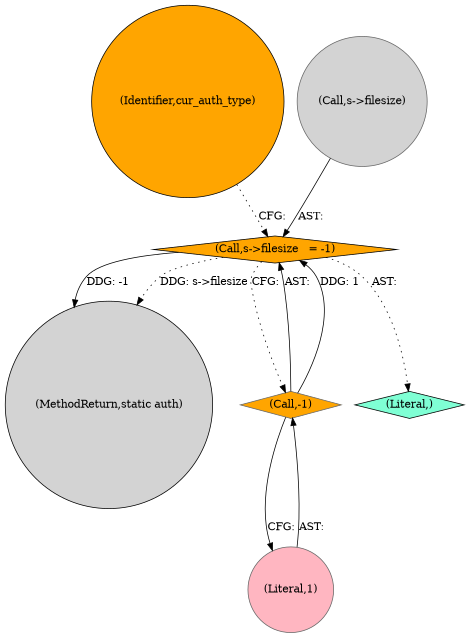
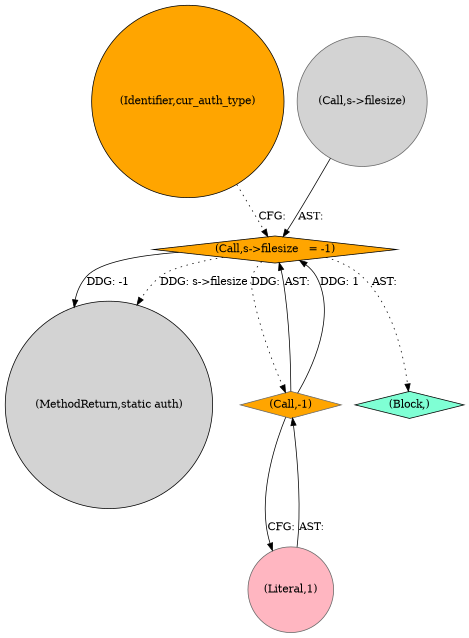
(267, 282) -> (267, 282)
(410, 405) -> (410, 405)
